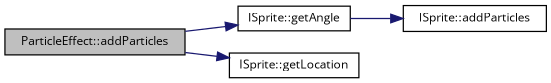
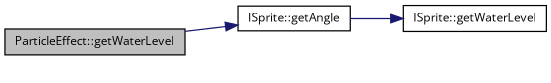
(475, 18) -> (475, 18)
(95, 42) -> (95, 42)
(294, 65) -> none
